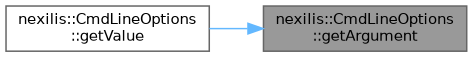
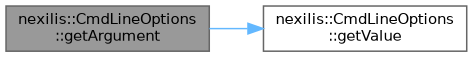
(228, 29) -> (228, 29)
